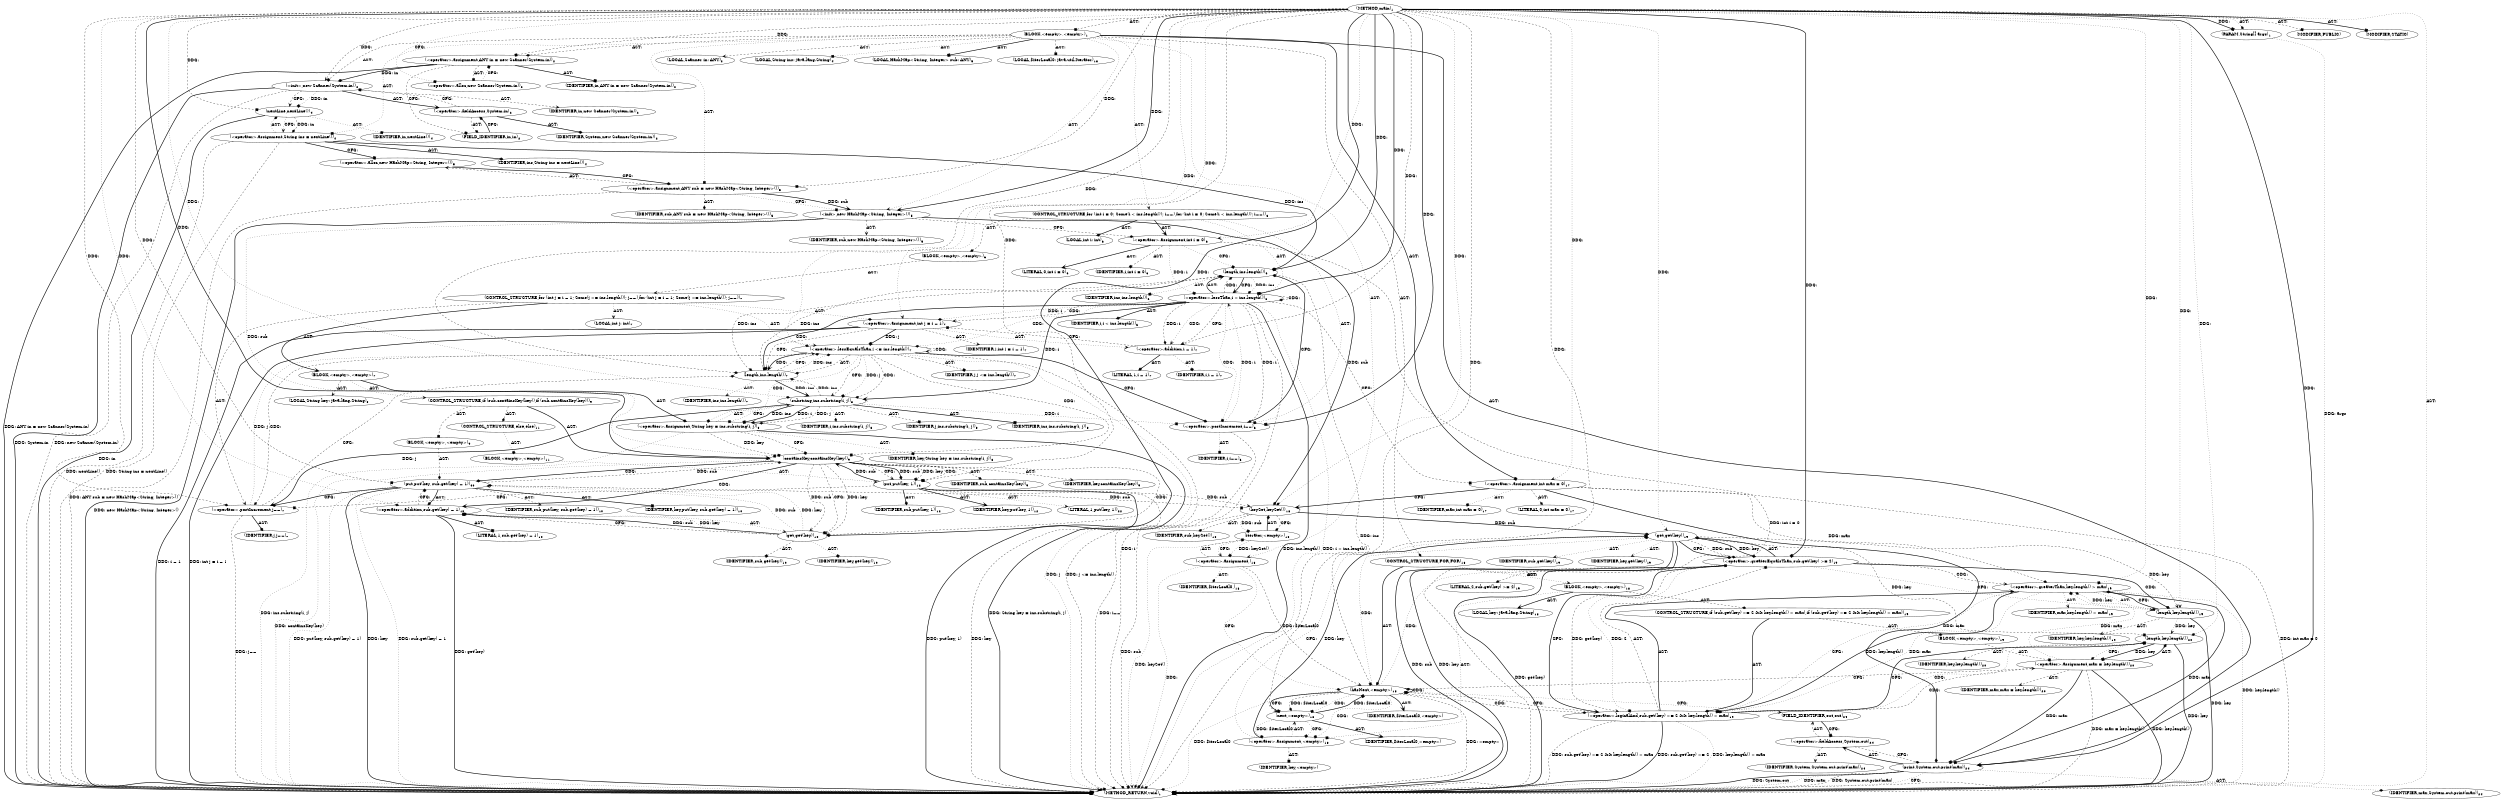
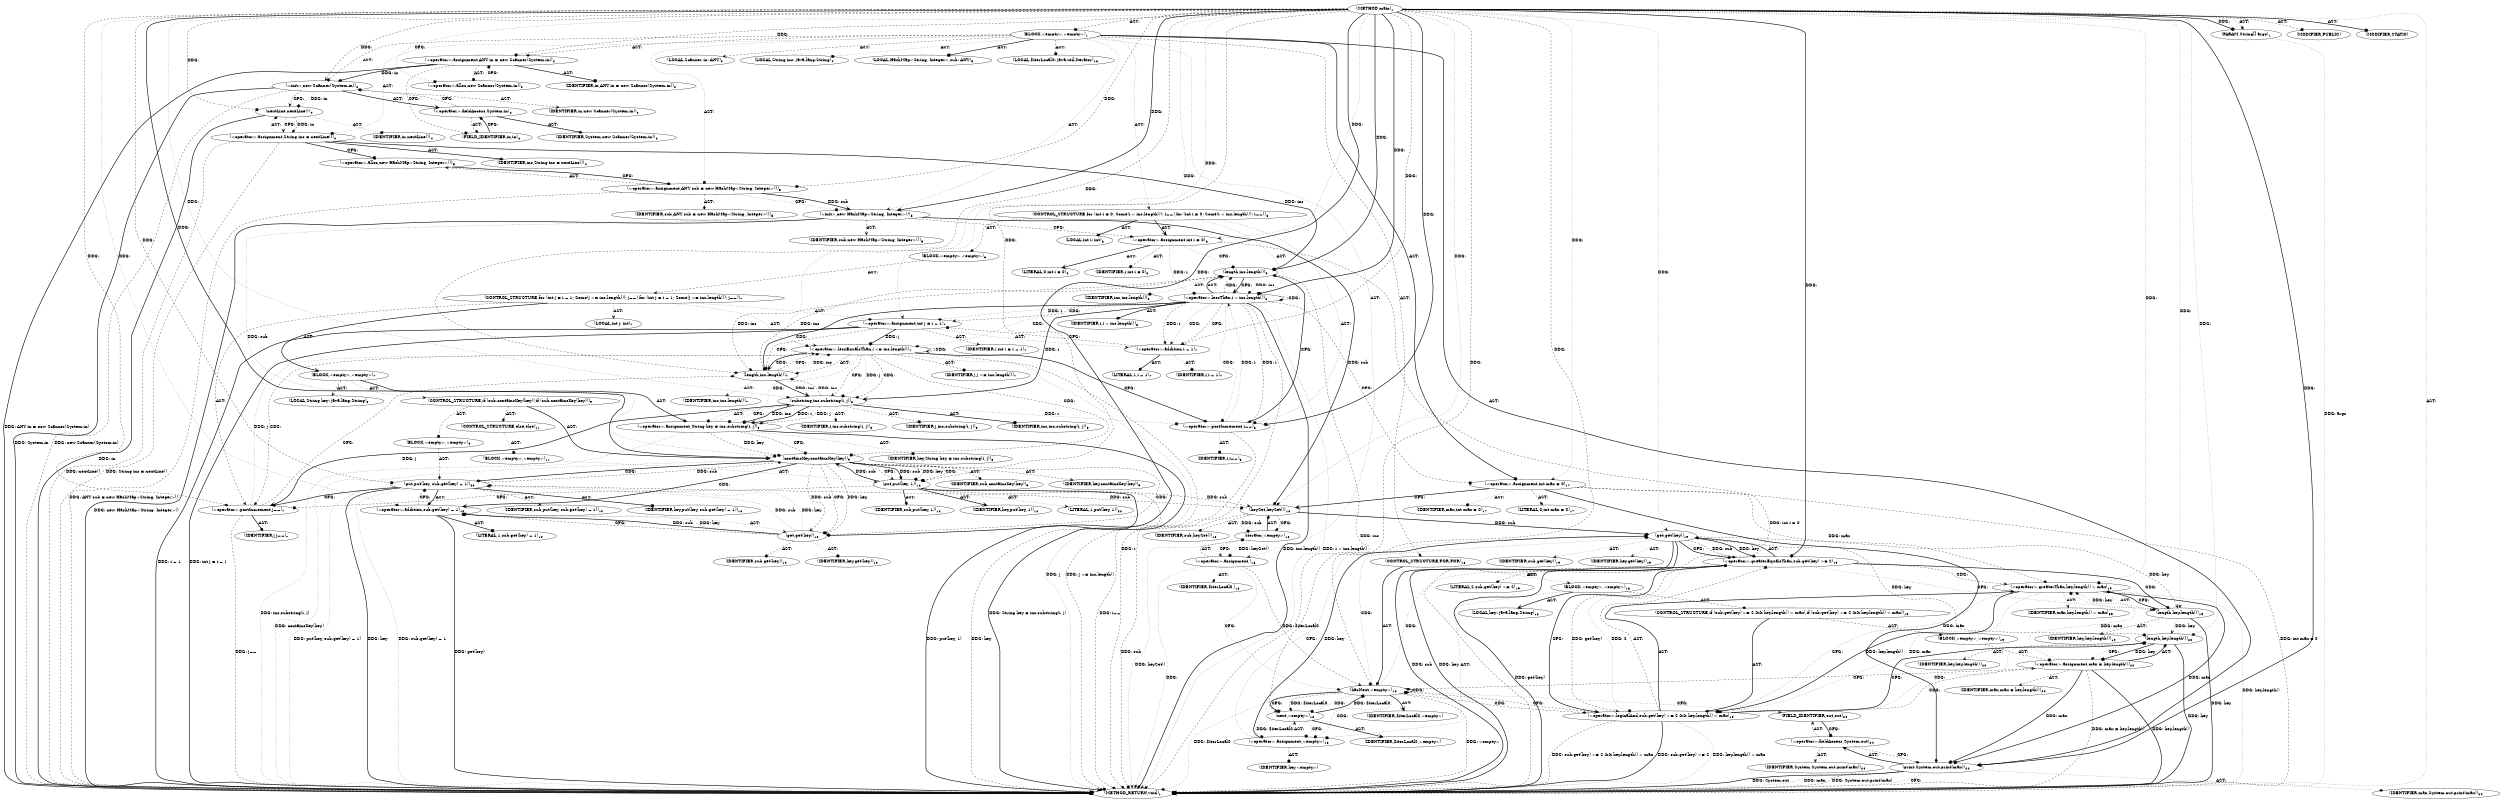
(2111, 613) -> (2111, 613)
